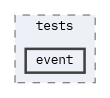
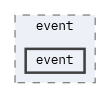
(55, 27) -> (55, 27)
